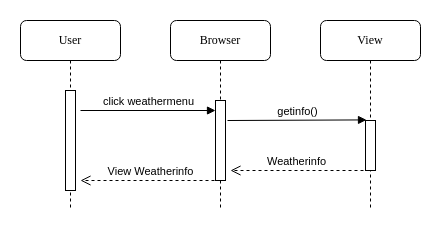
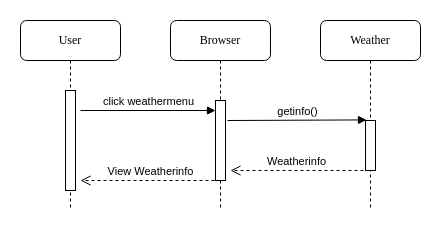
(371, 41) -> (371, 41)
